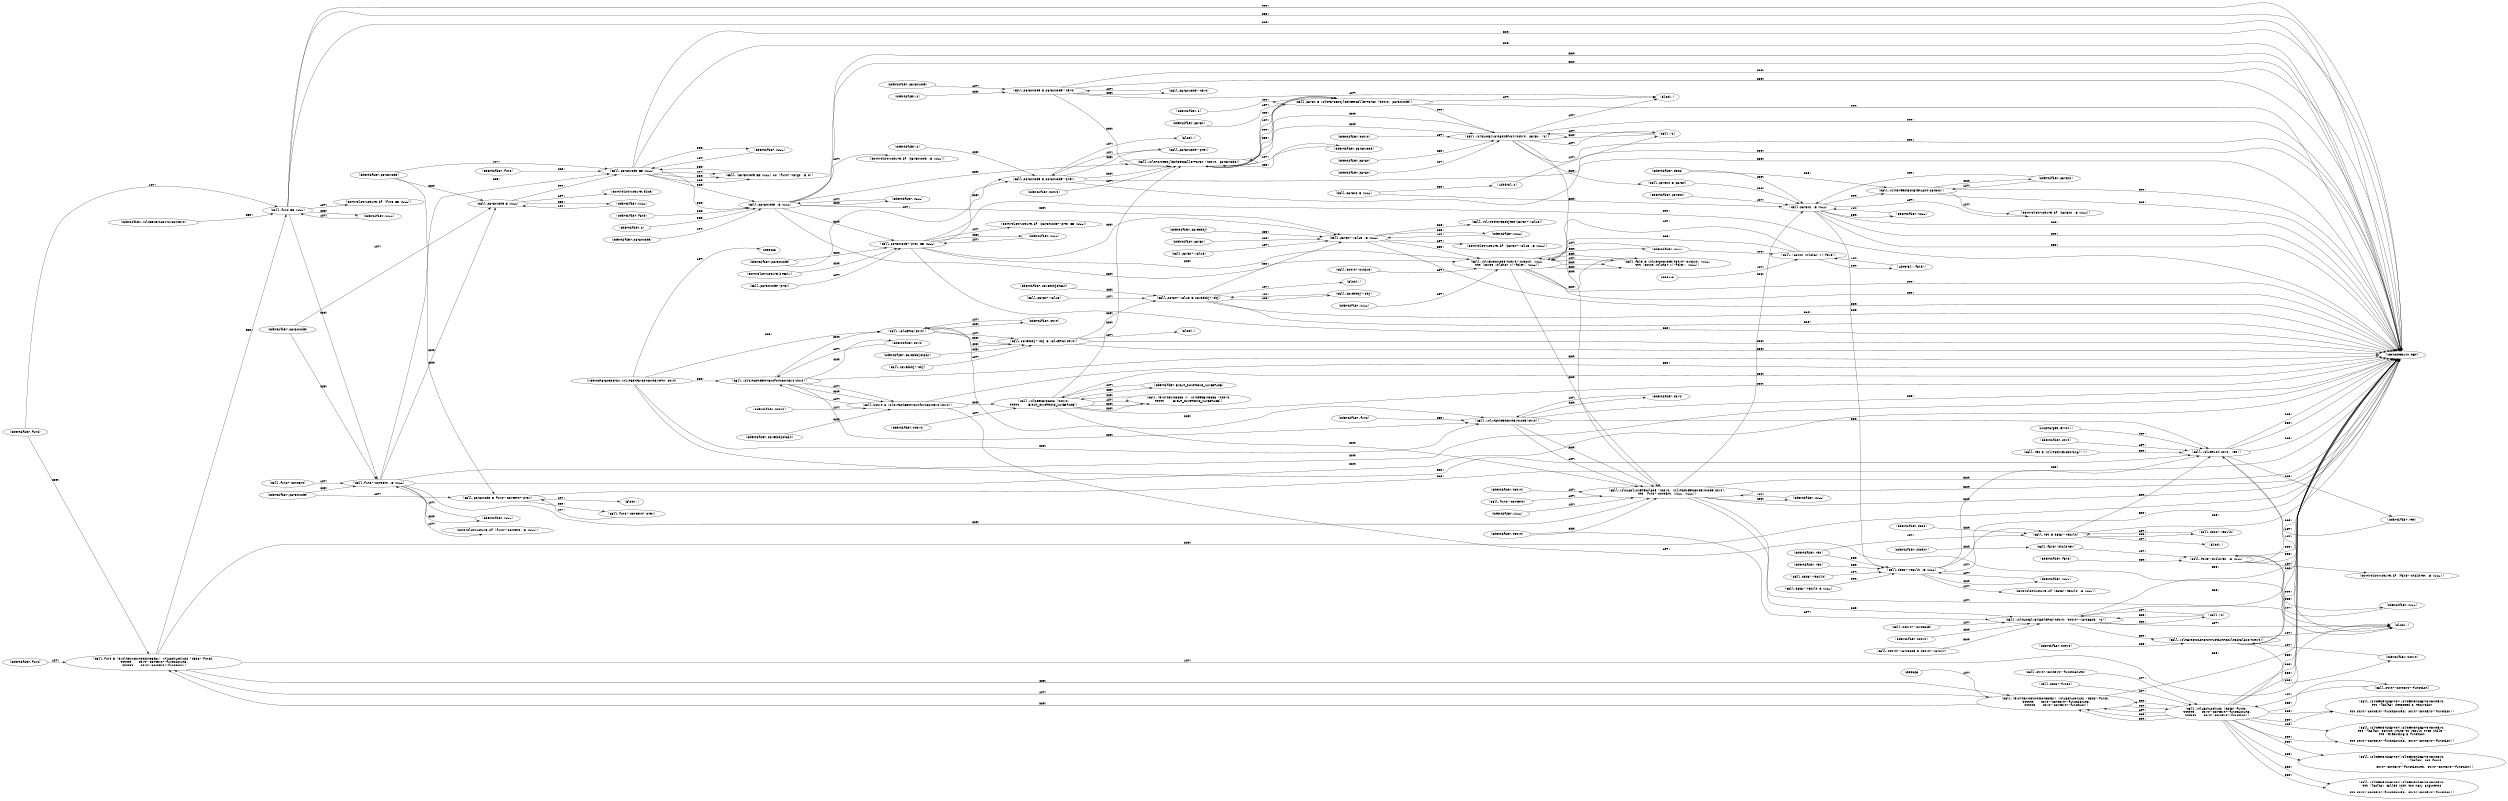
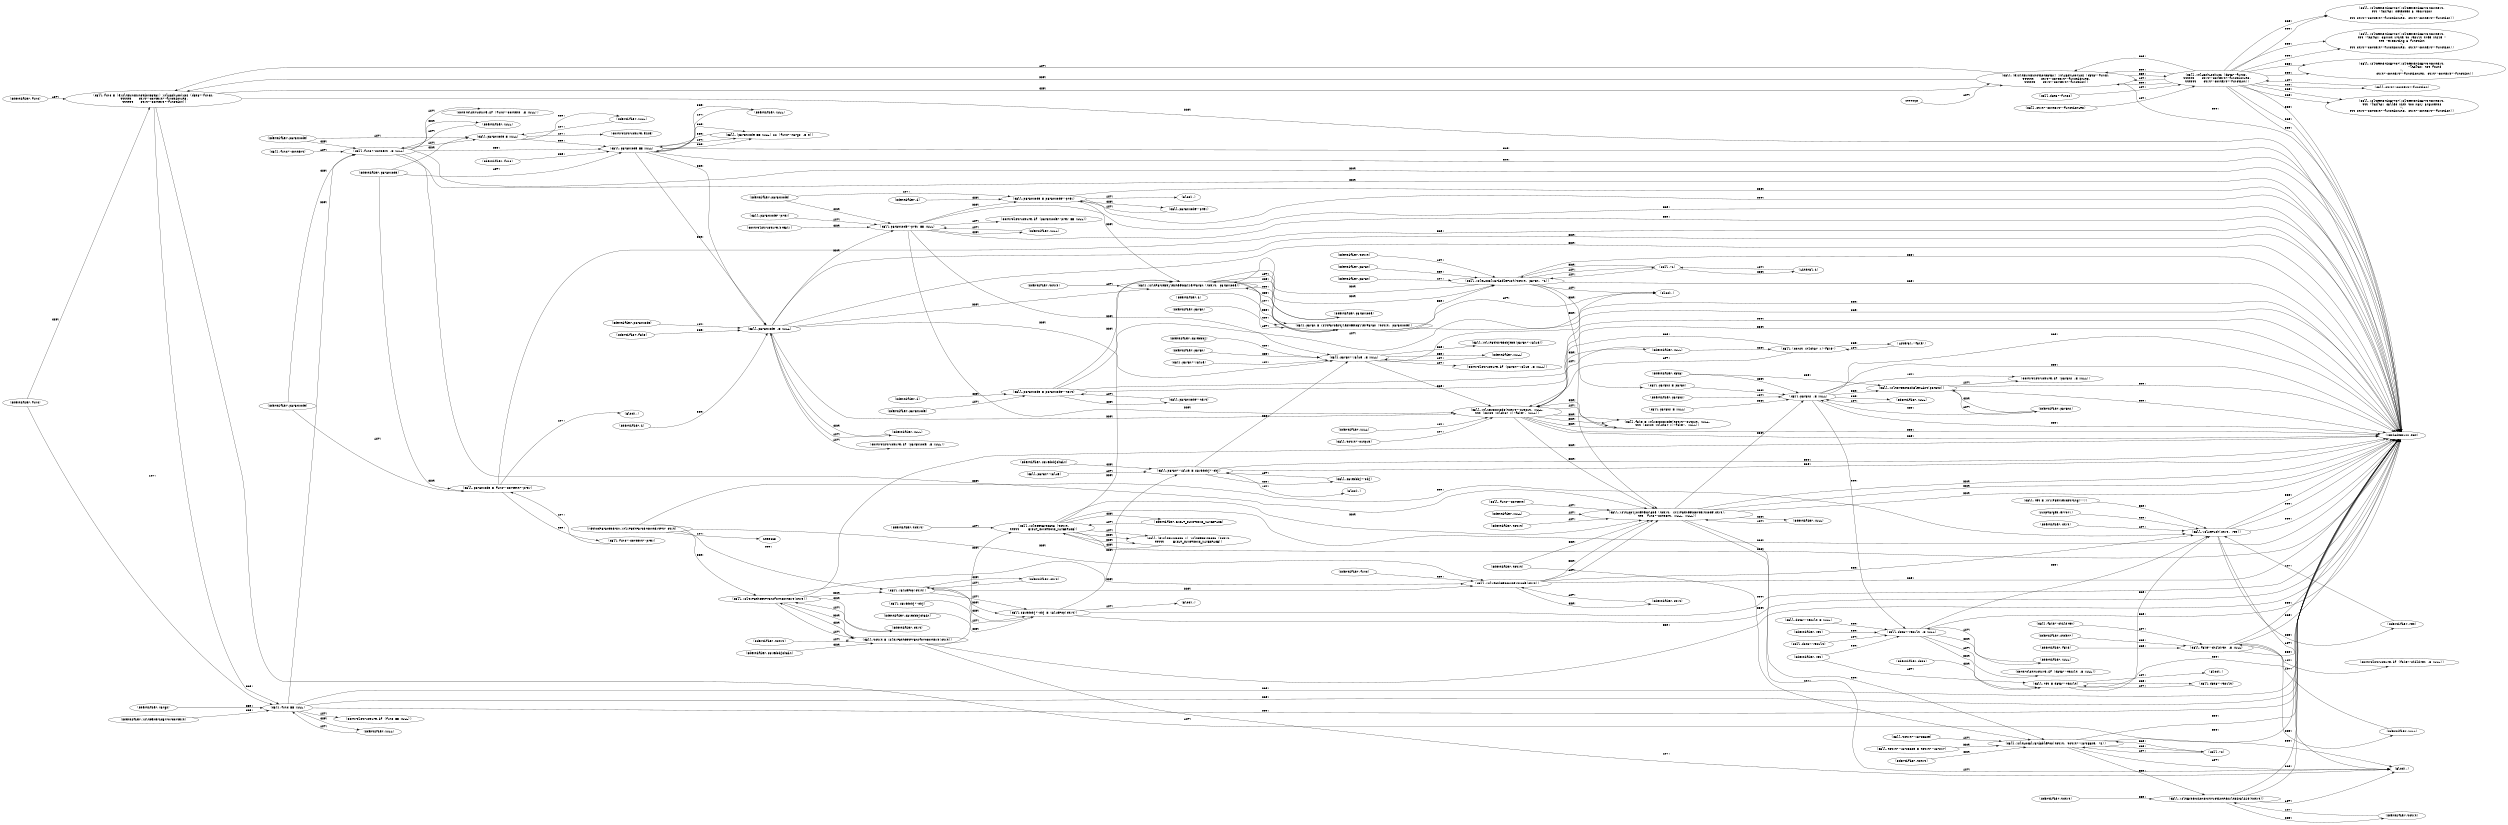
(1434, 189) -> (1736, 274)
(1667, 278) -> none
(433, 350) -> (433, 143)
(838, 399) -> (838, 623)
(1981, 548) -> (2131, 642)
(1968, 565) -> (1968, 656)
none -> (154, 708)
